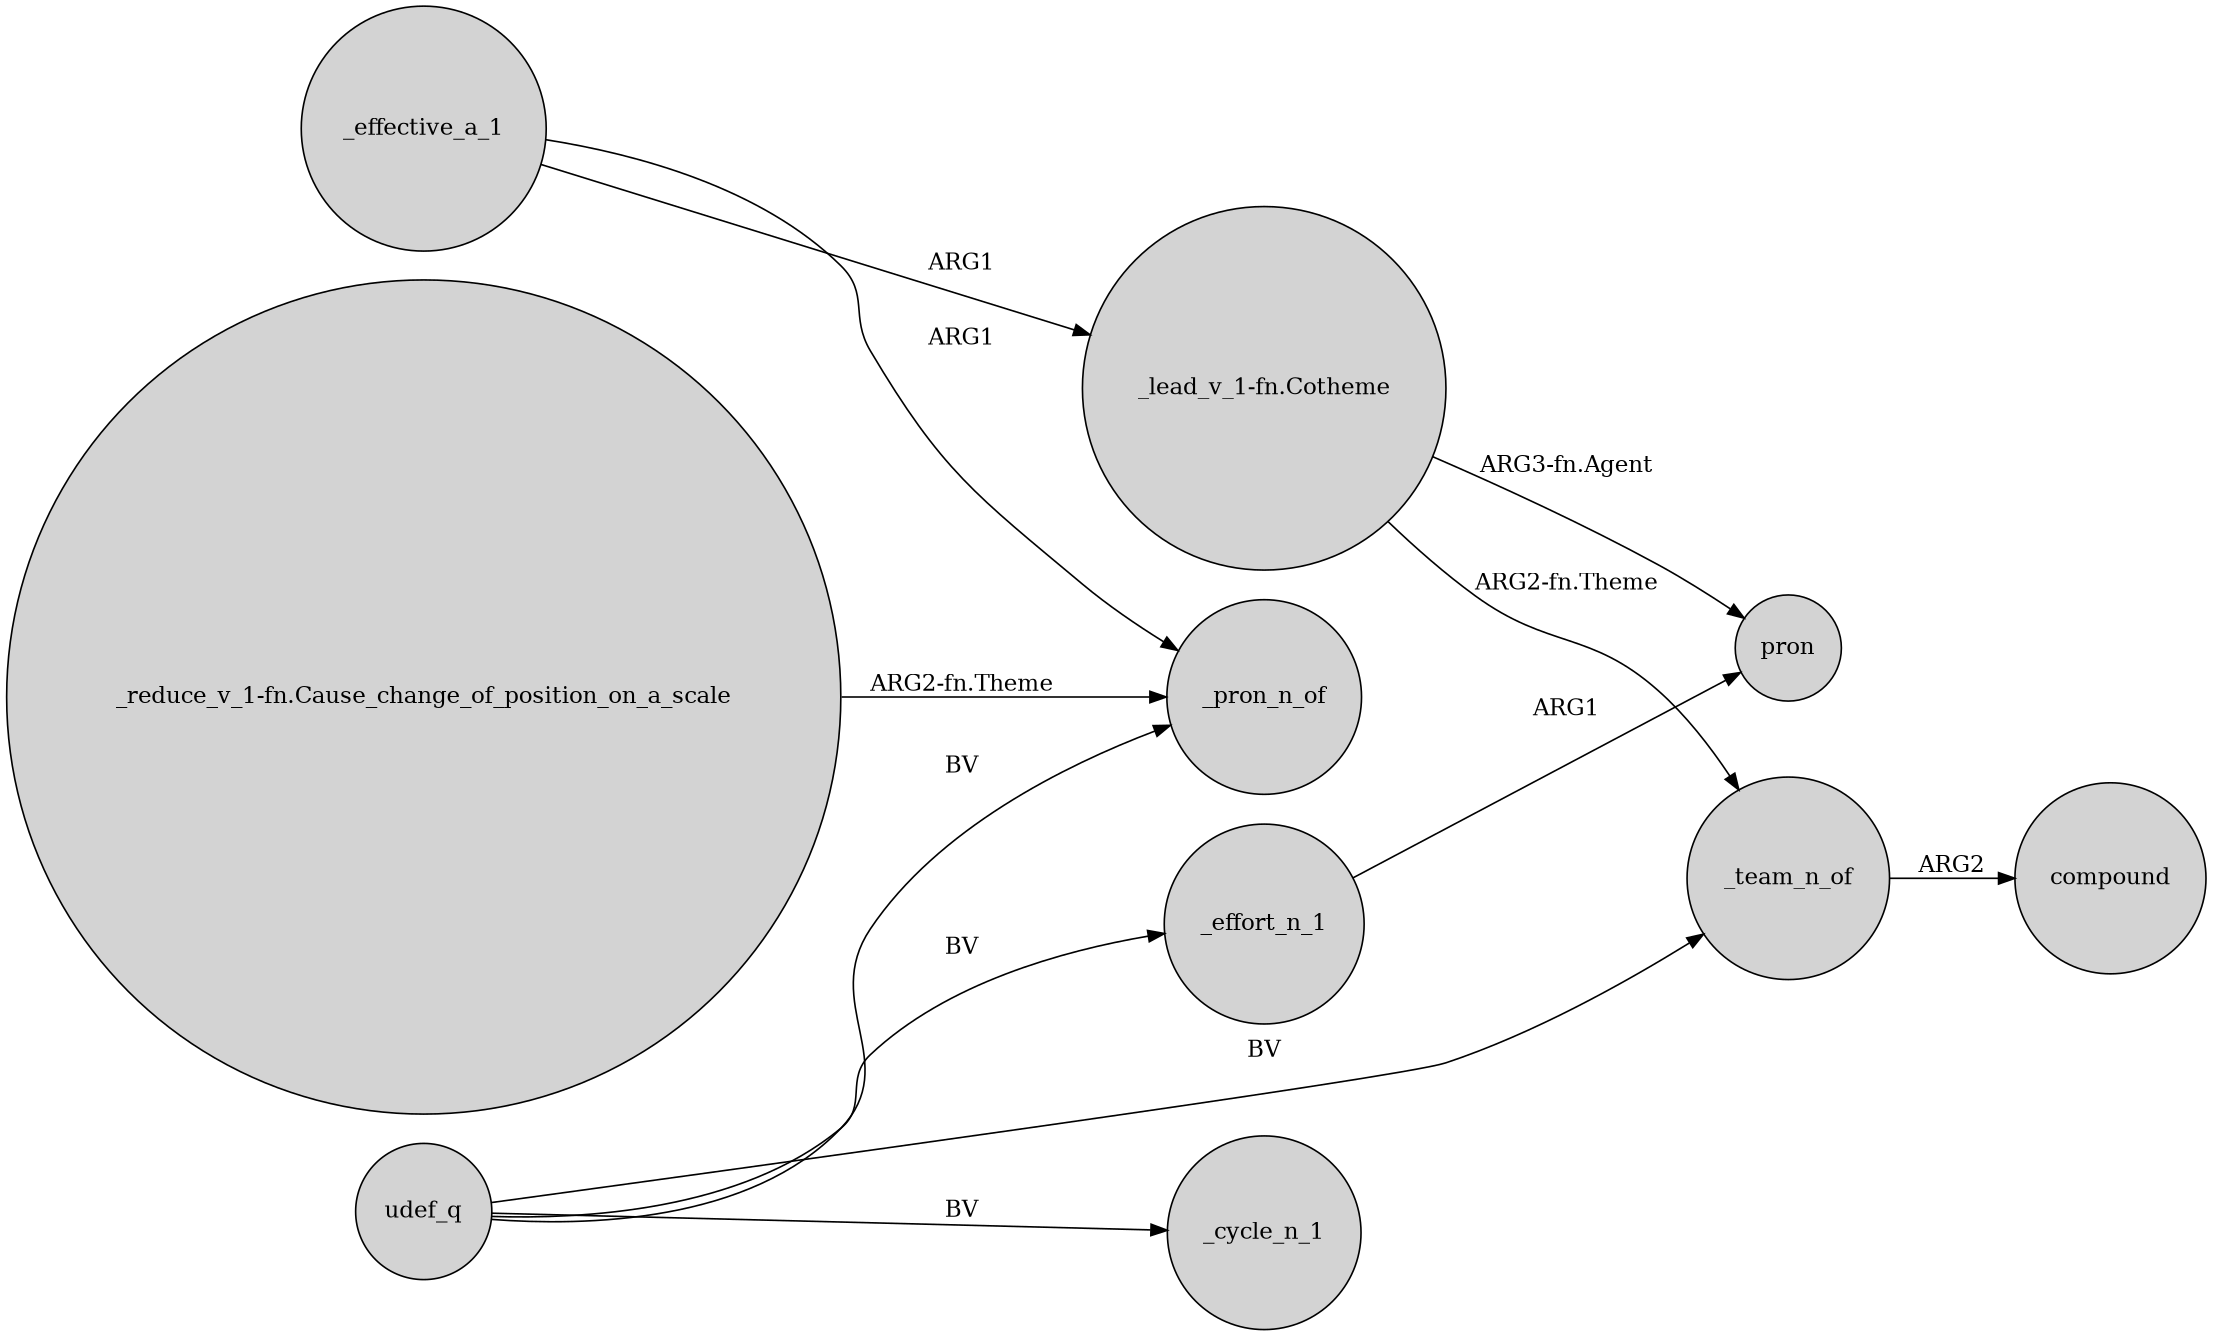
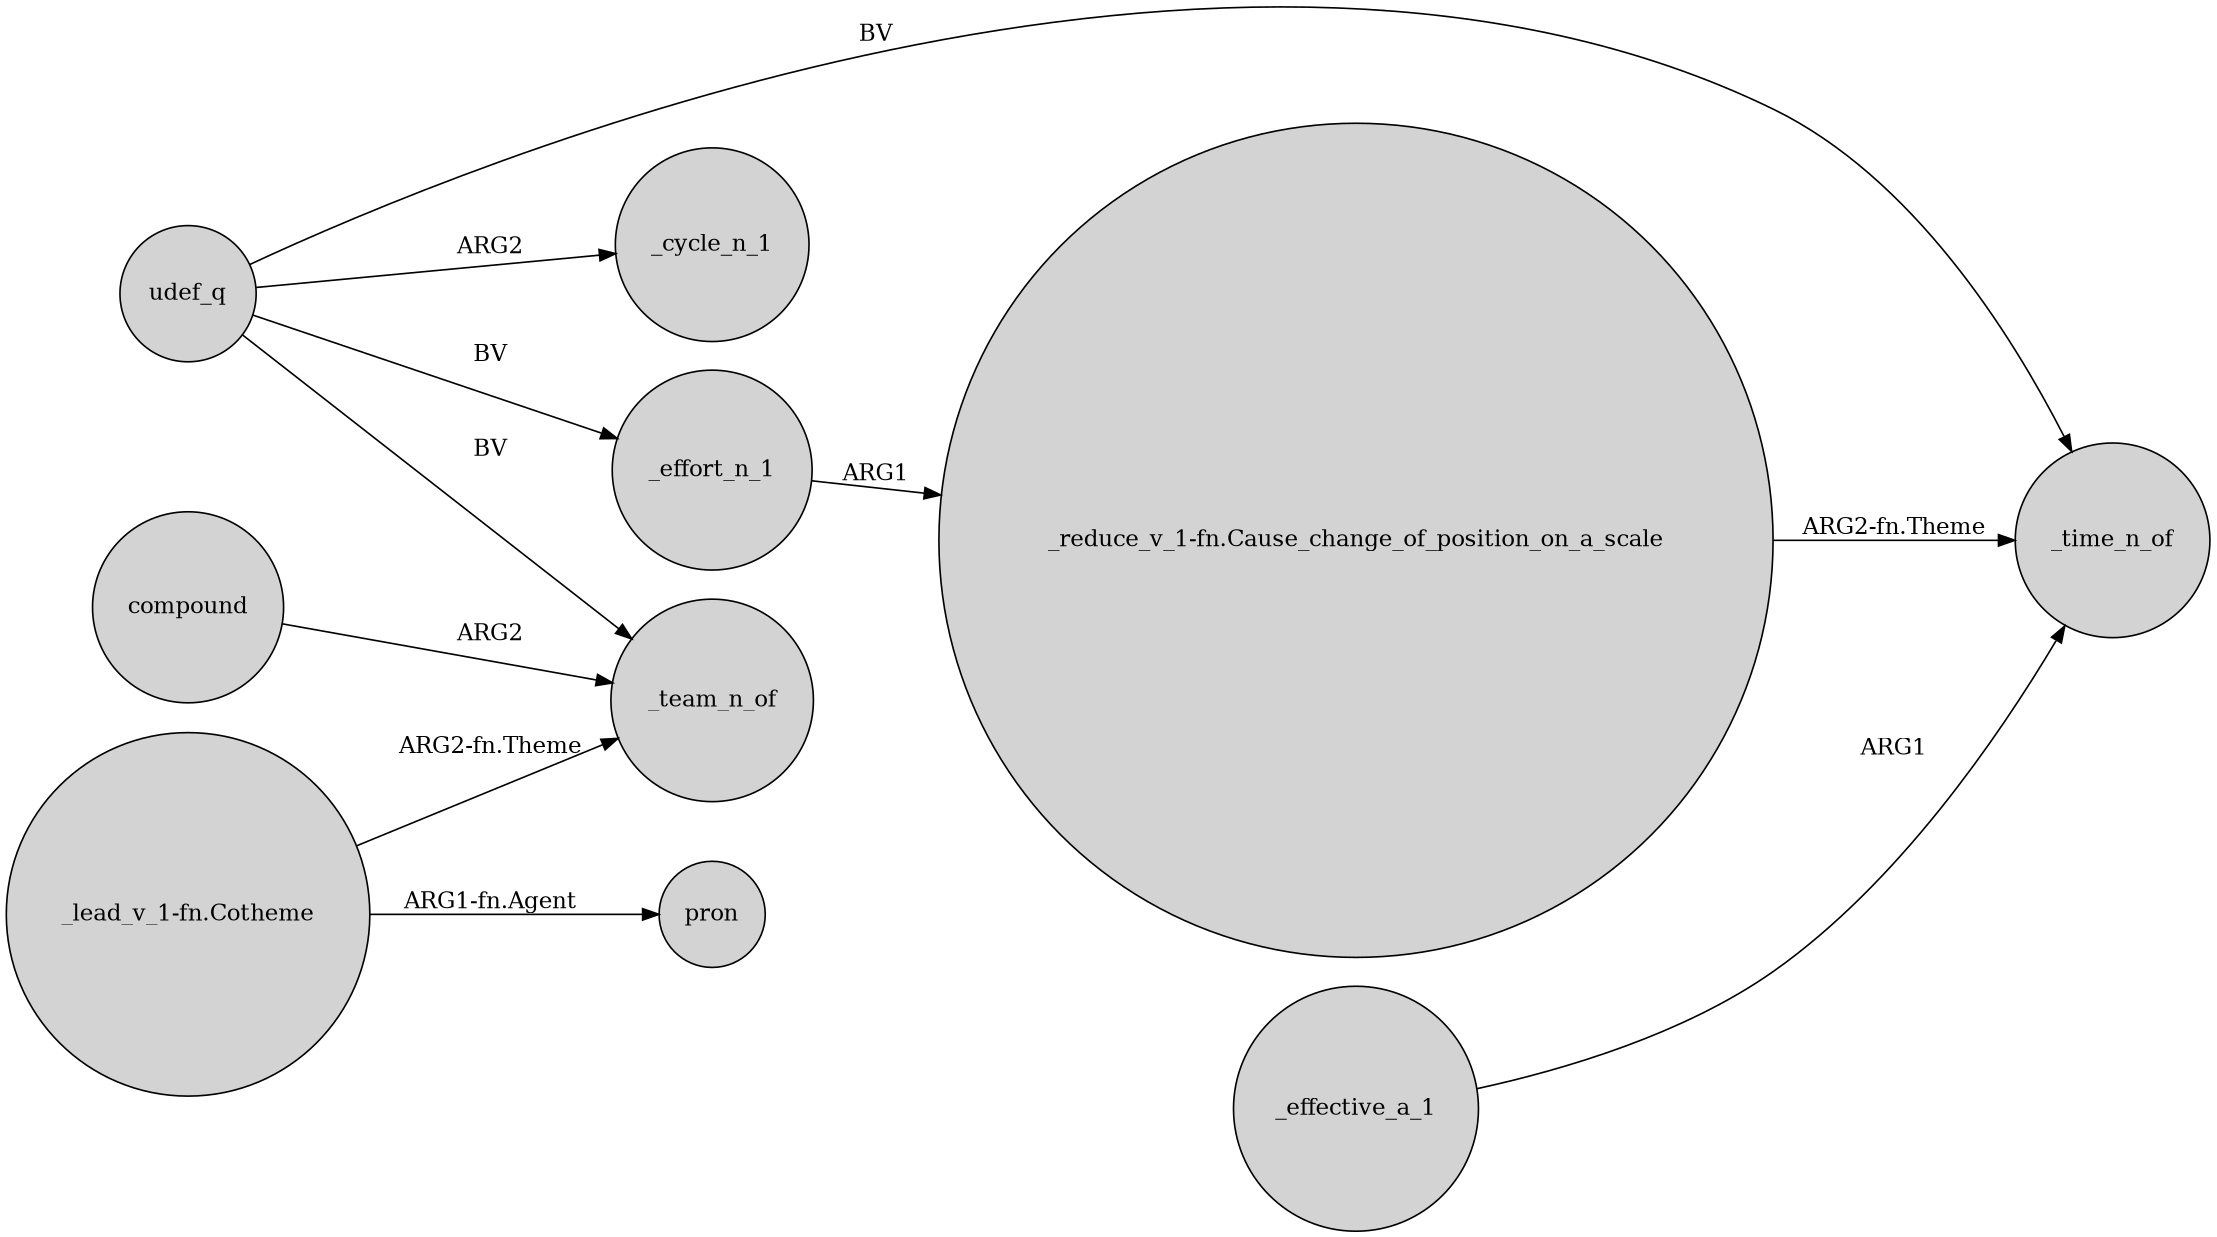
(794, 243) -> none
(1567, 466) -> (490, 902)
(1264, 697) -> (2113, 540)
(1539, 779) -> (868, 487)
(1944, 878) -> (439, 652)
(962, 1211) -> (490, 247)
